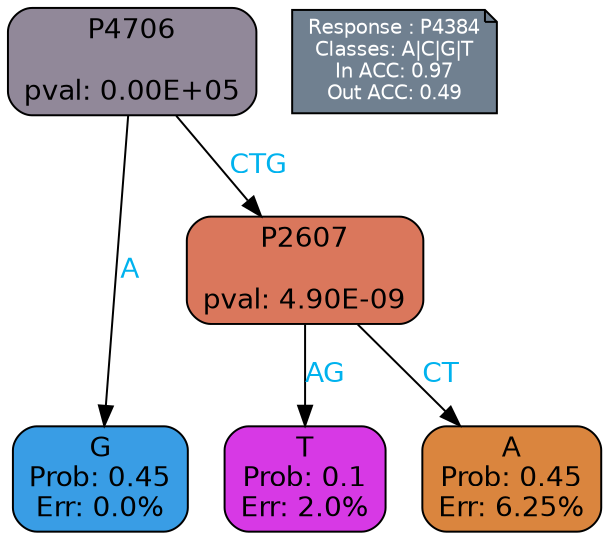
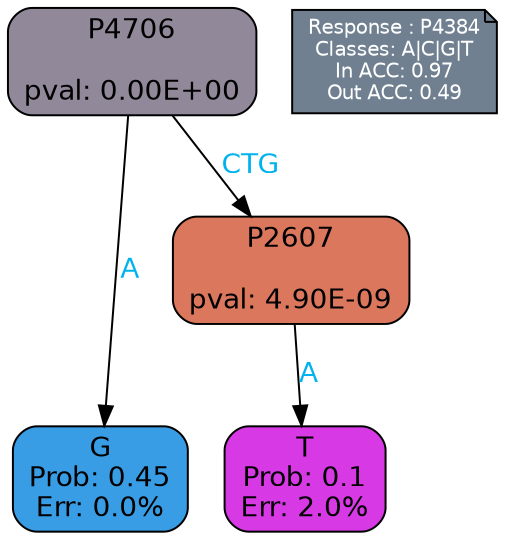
(132, 62) -> (132, 62)
(325, 375) -> (309, 375)
(512, 479) -> none
